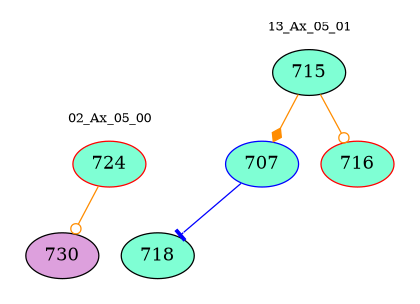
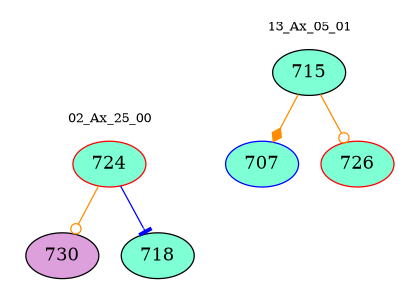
(110, 119) -> (110, 119)
(357, 164) -> (357, 164)
(214, 207) -> (132, 207)
